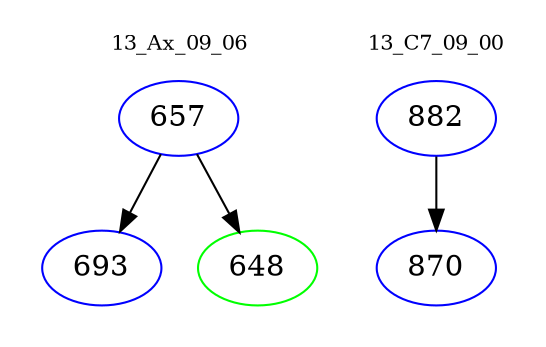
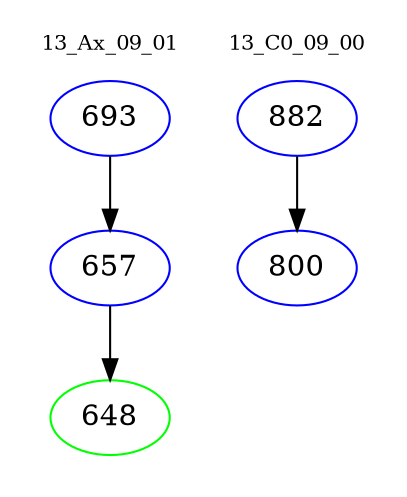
(180, 45) -> (110, 45)
(436, 45) -> (297, 45)
(145, 183) -> (110, 183)
(436, 268) -> (297, 268)
